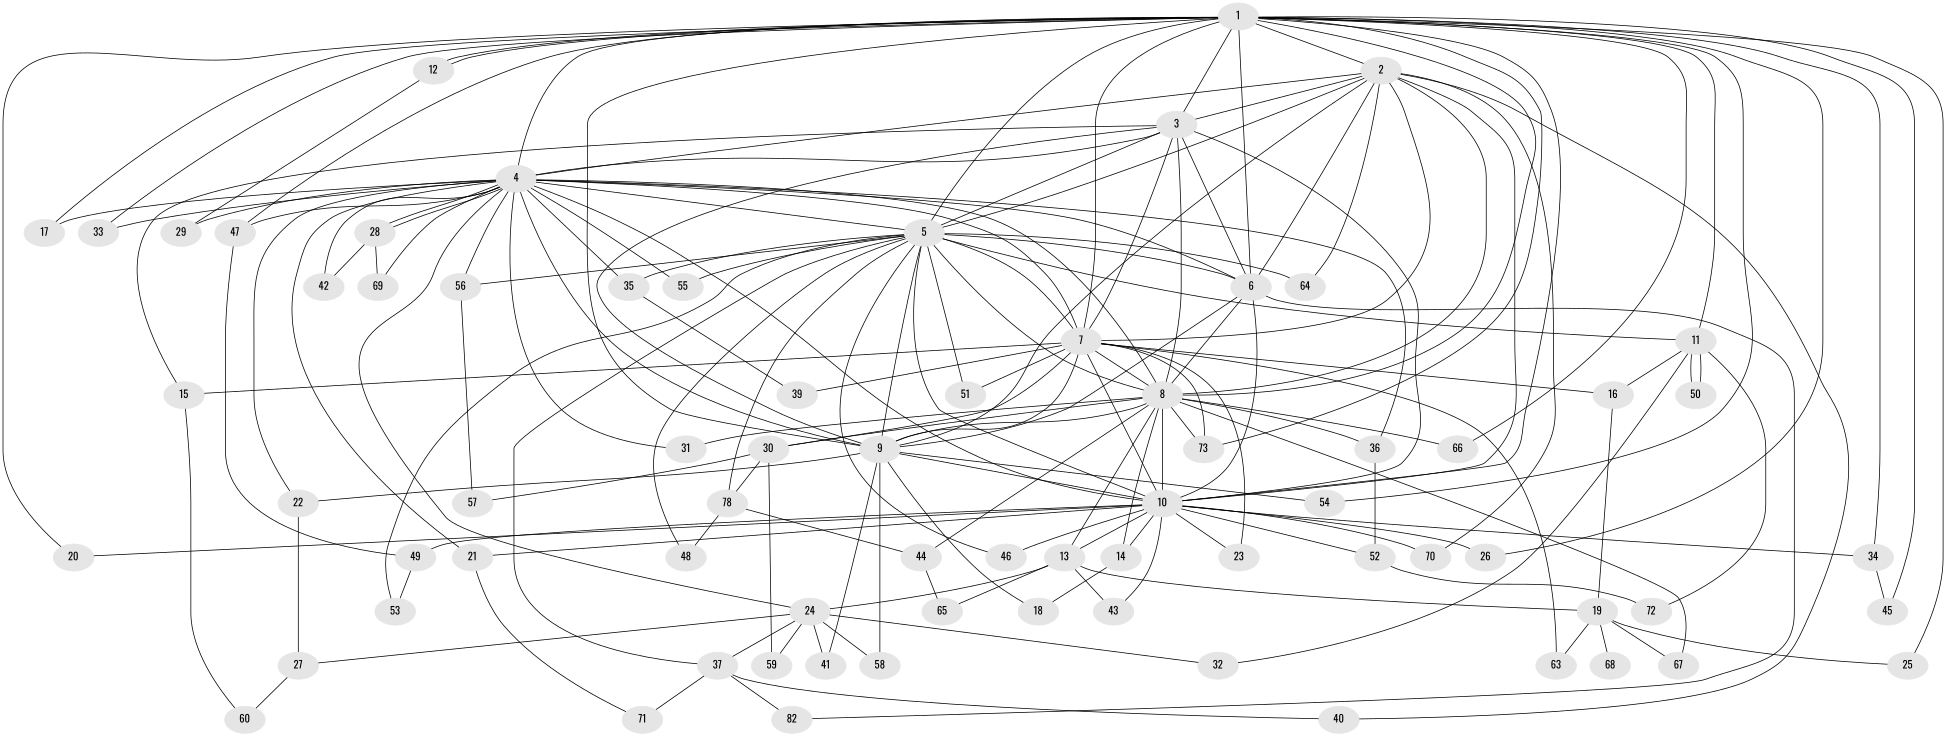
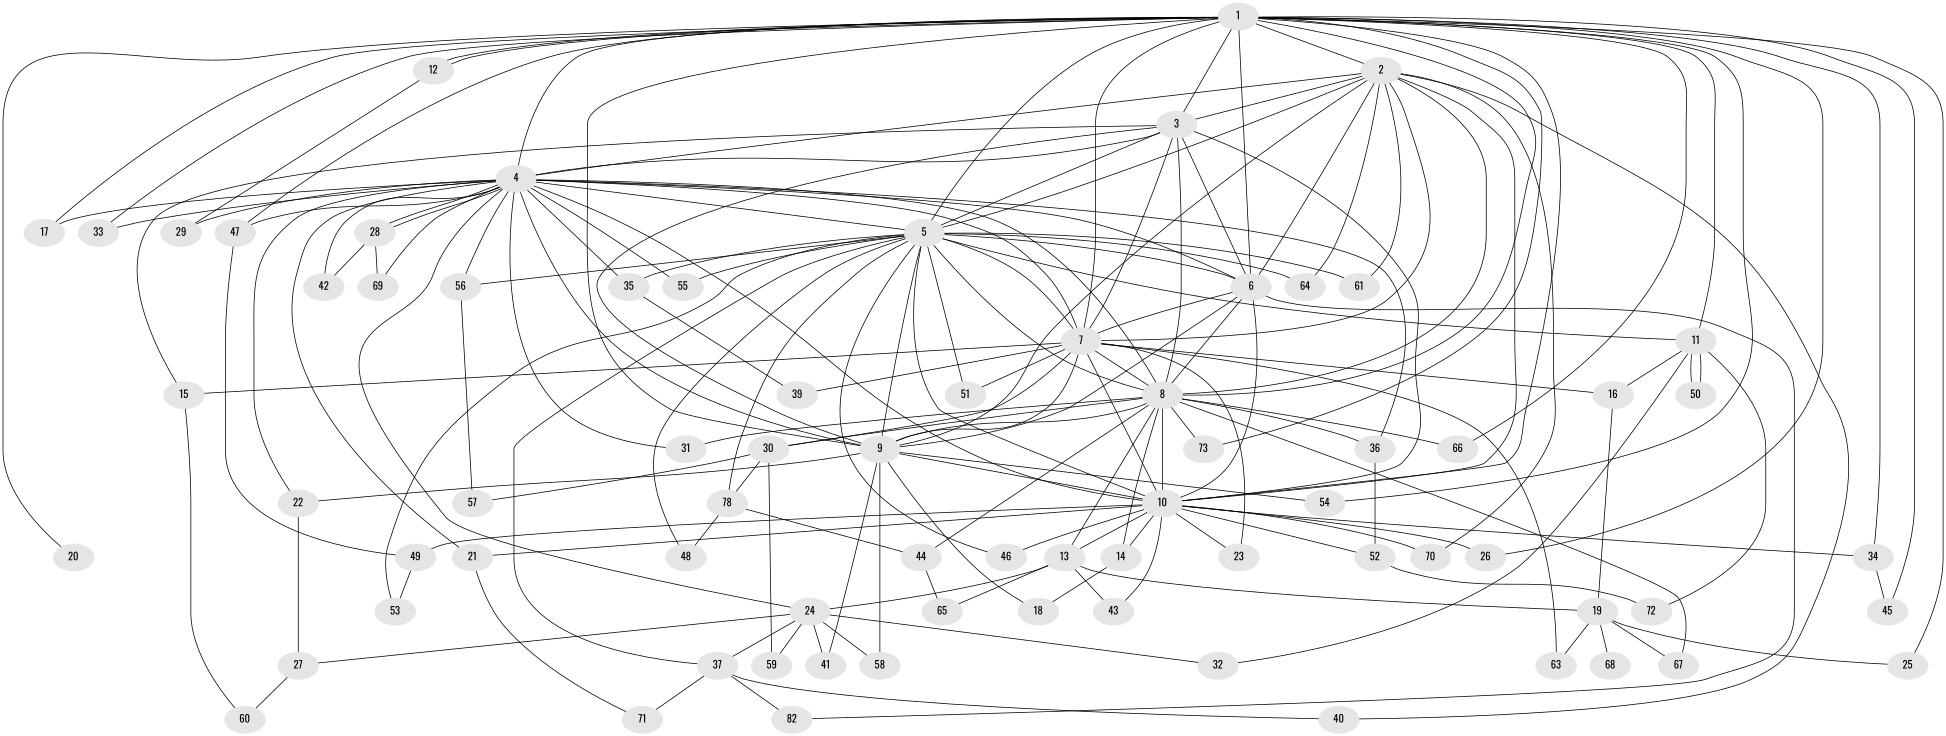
none -> (1359, 287)
(1186, 378) -> (1165, 311)
(434, 539) -> none
